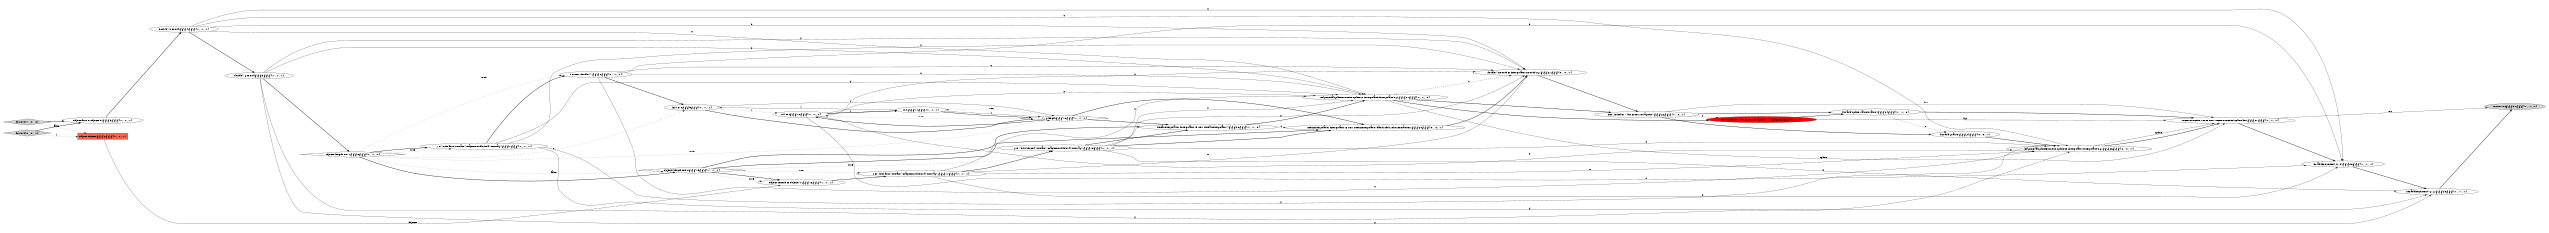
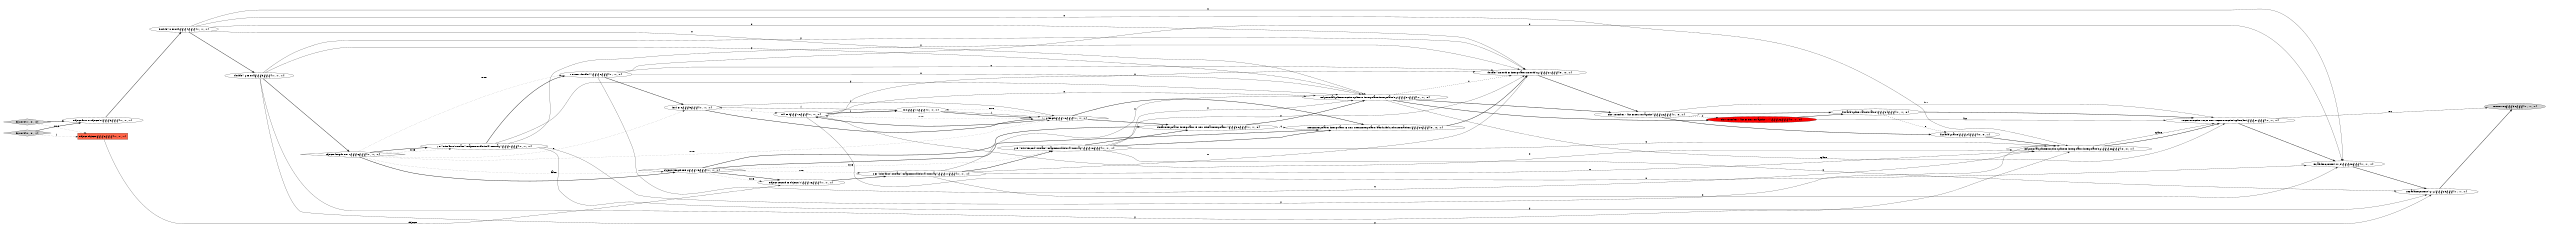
(992, 108) -> (992, 108)
(57, 126) -> (57, 126)
